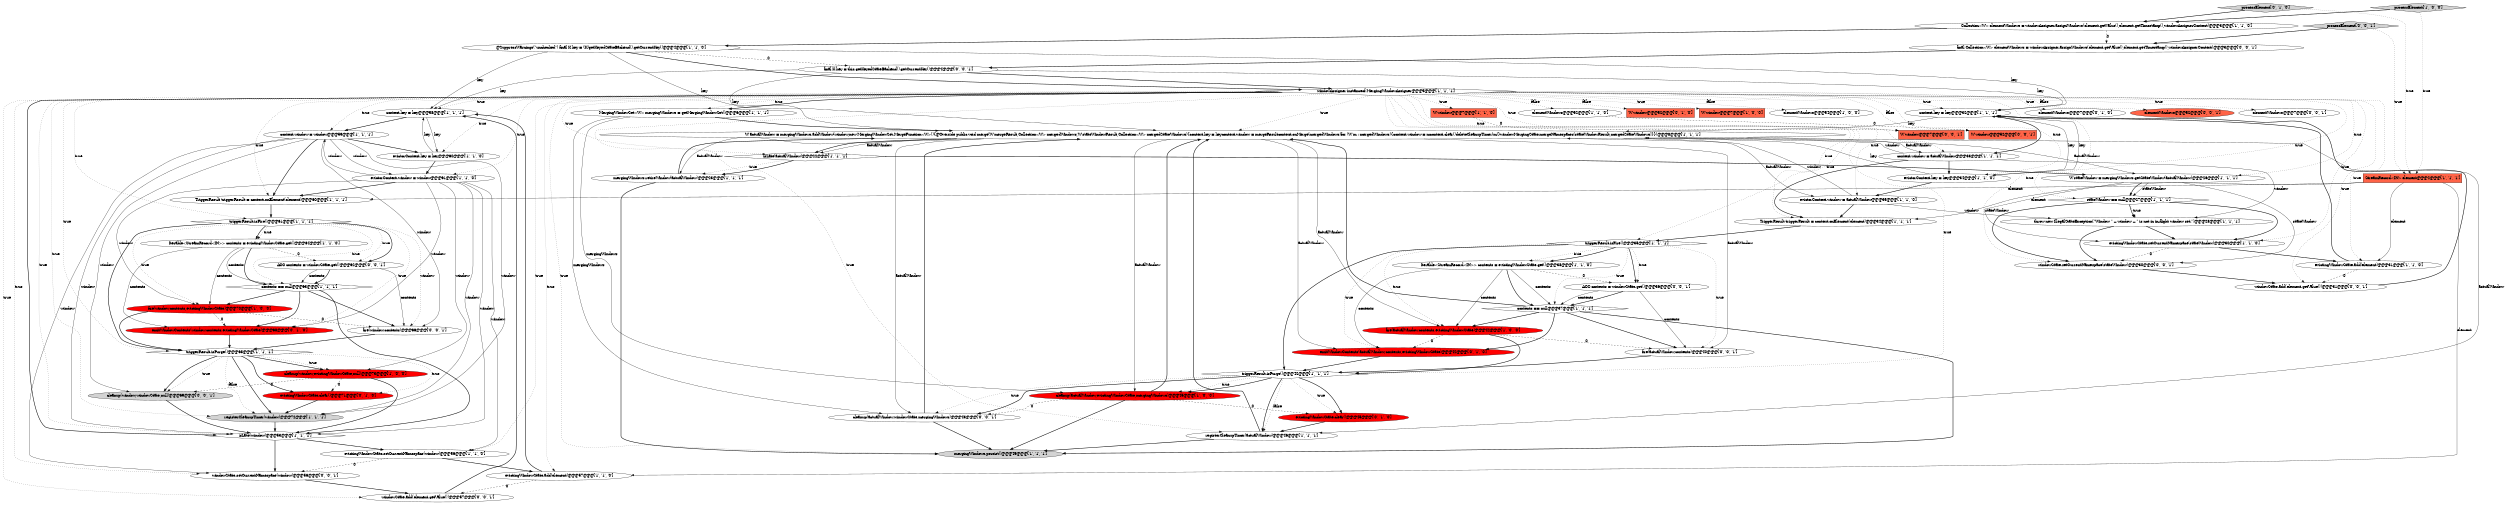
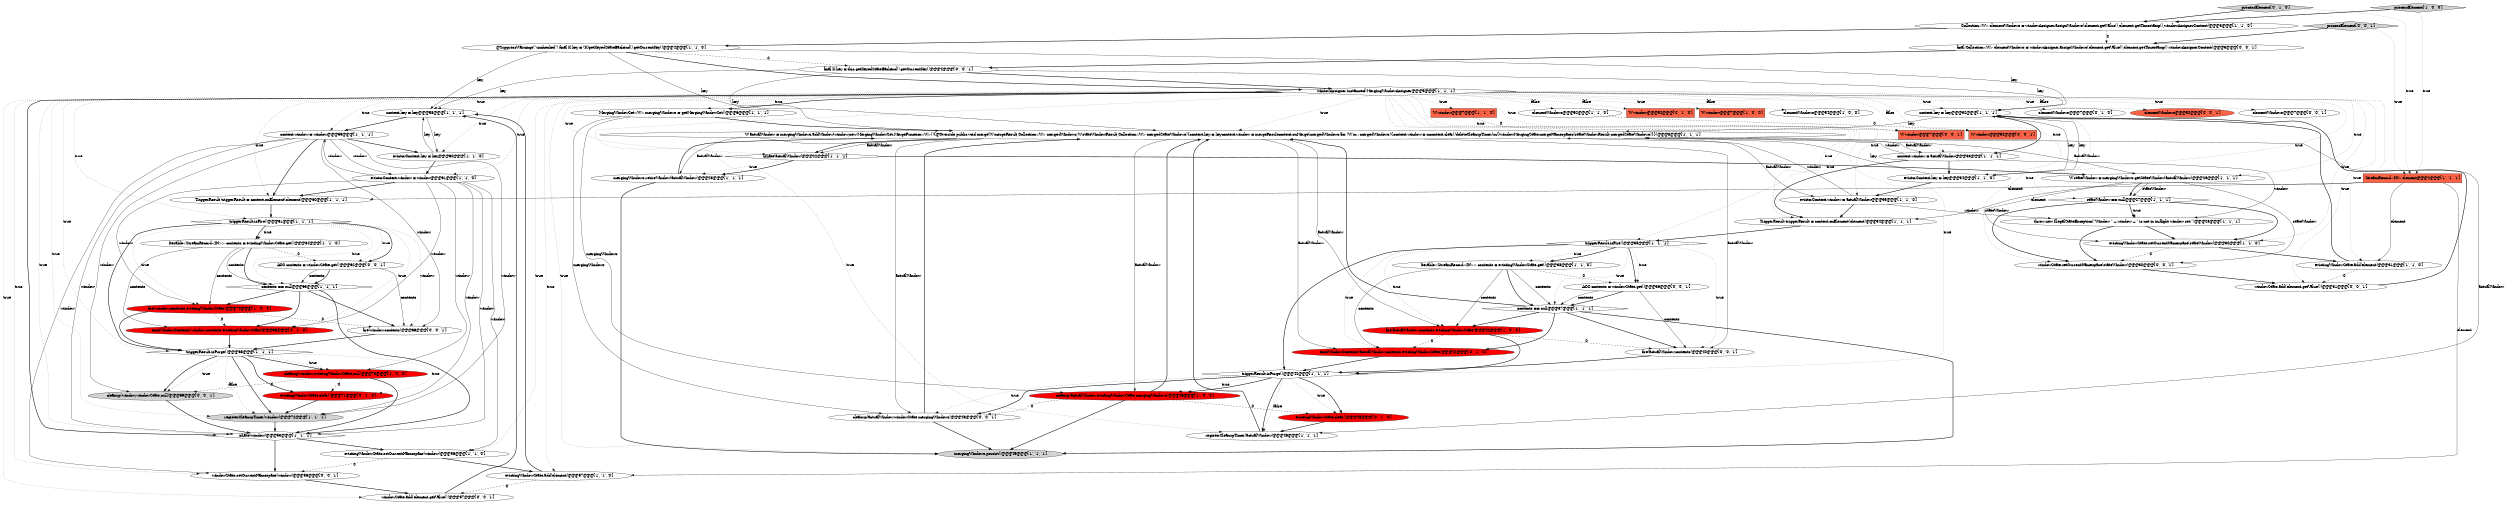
(1130, 445) -> none
